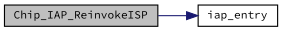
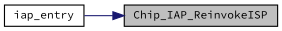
(172, 16) -> (99, 16)
